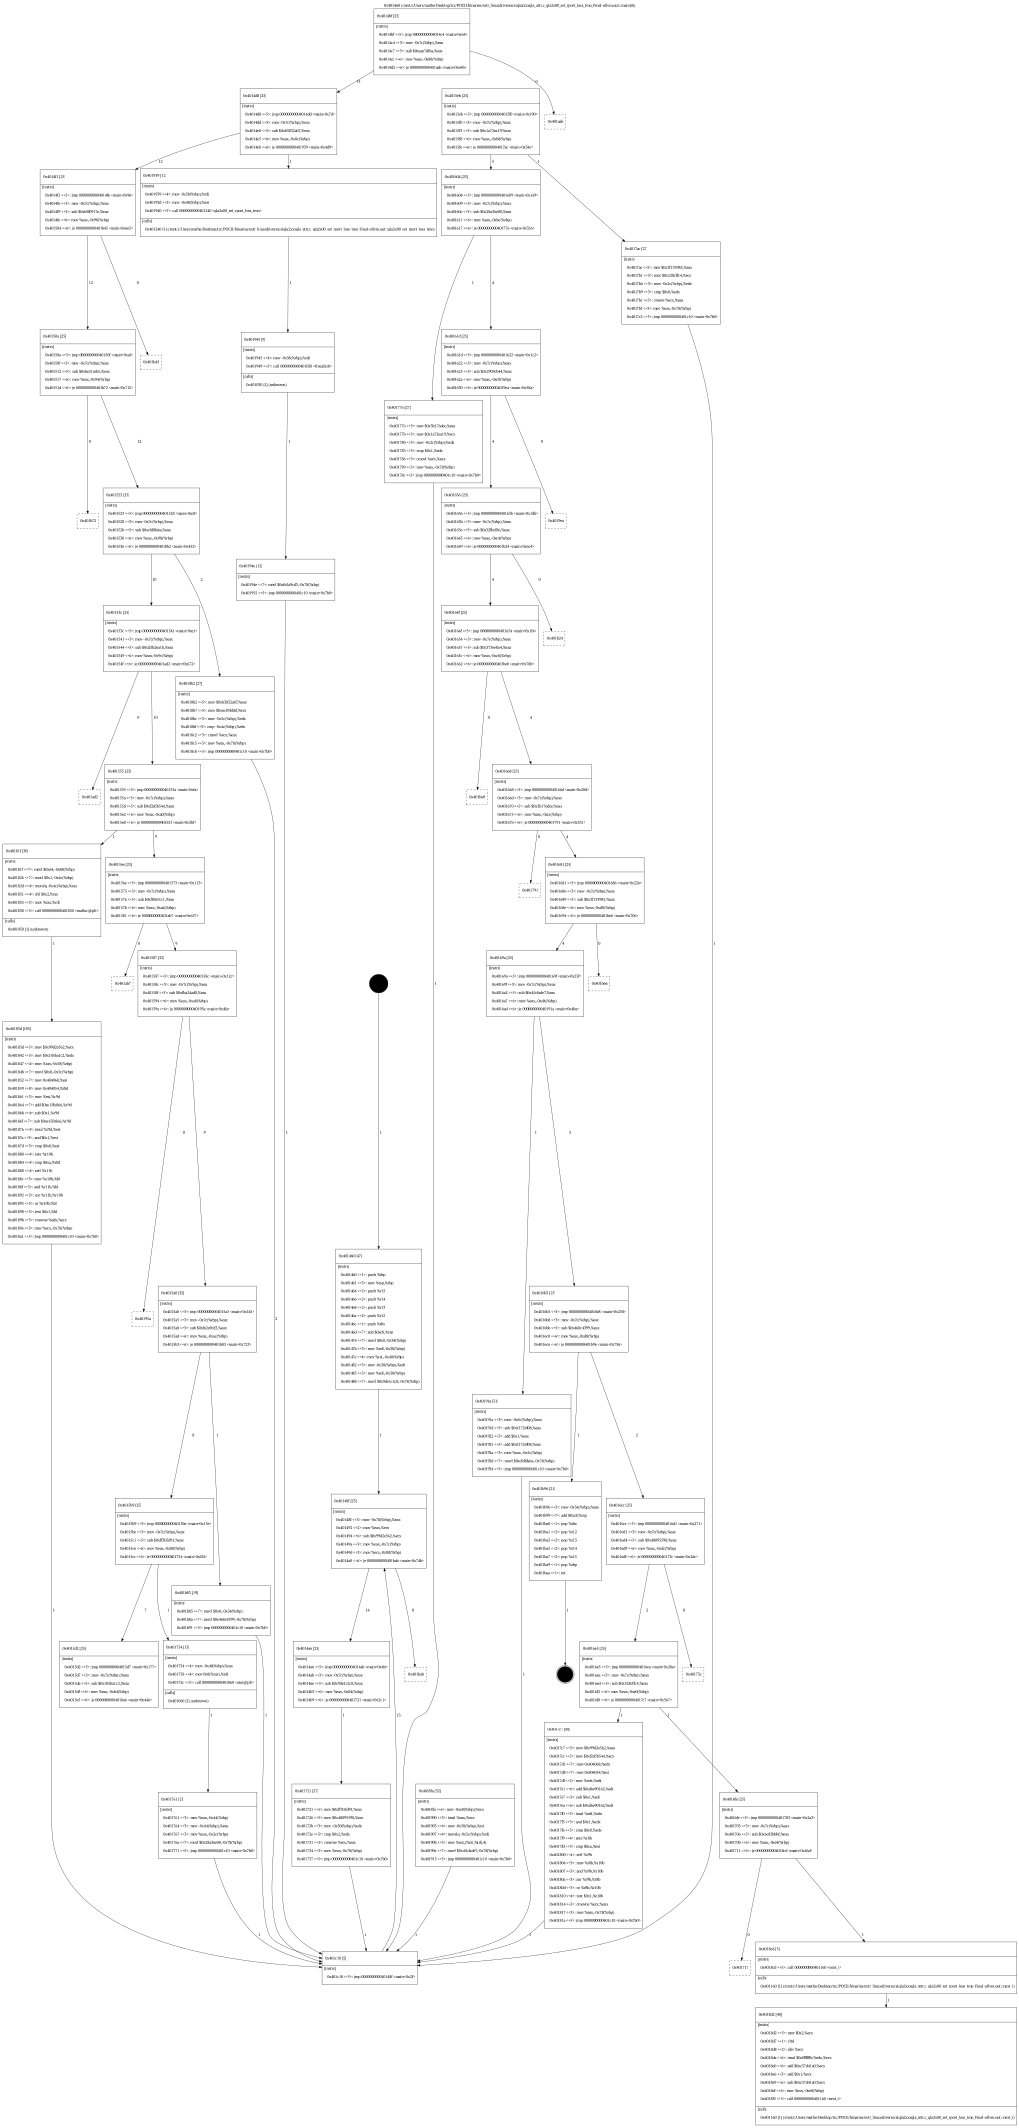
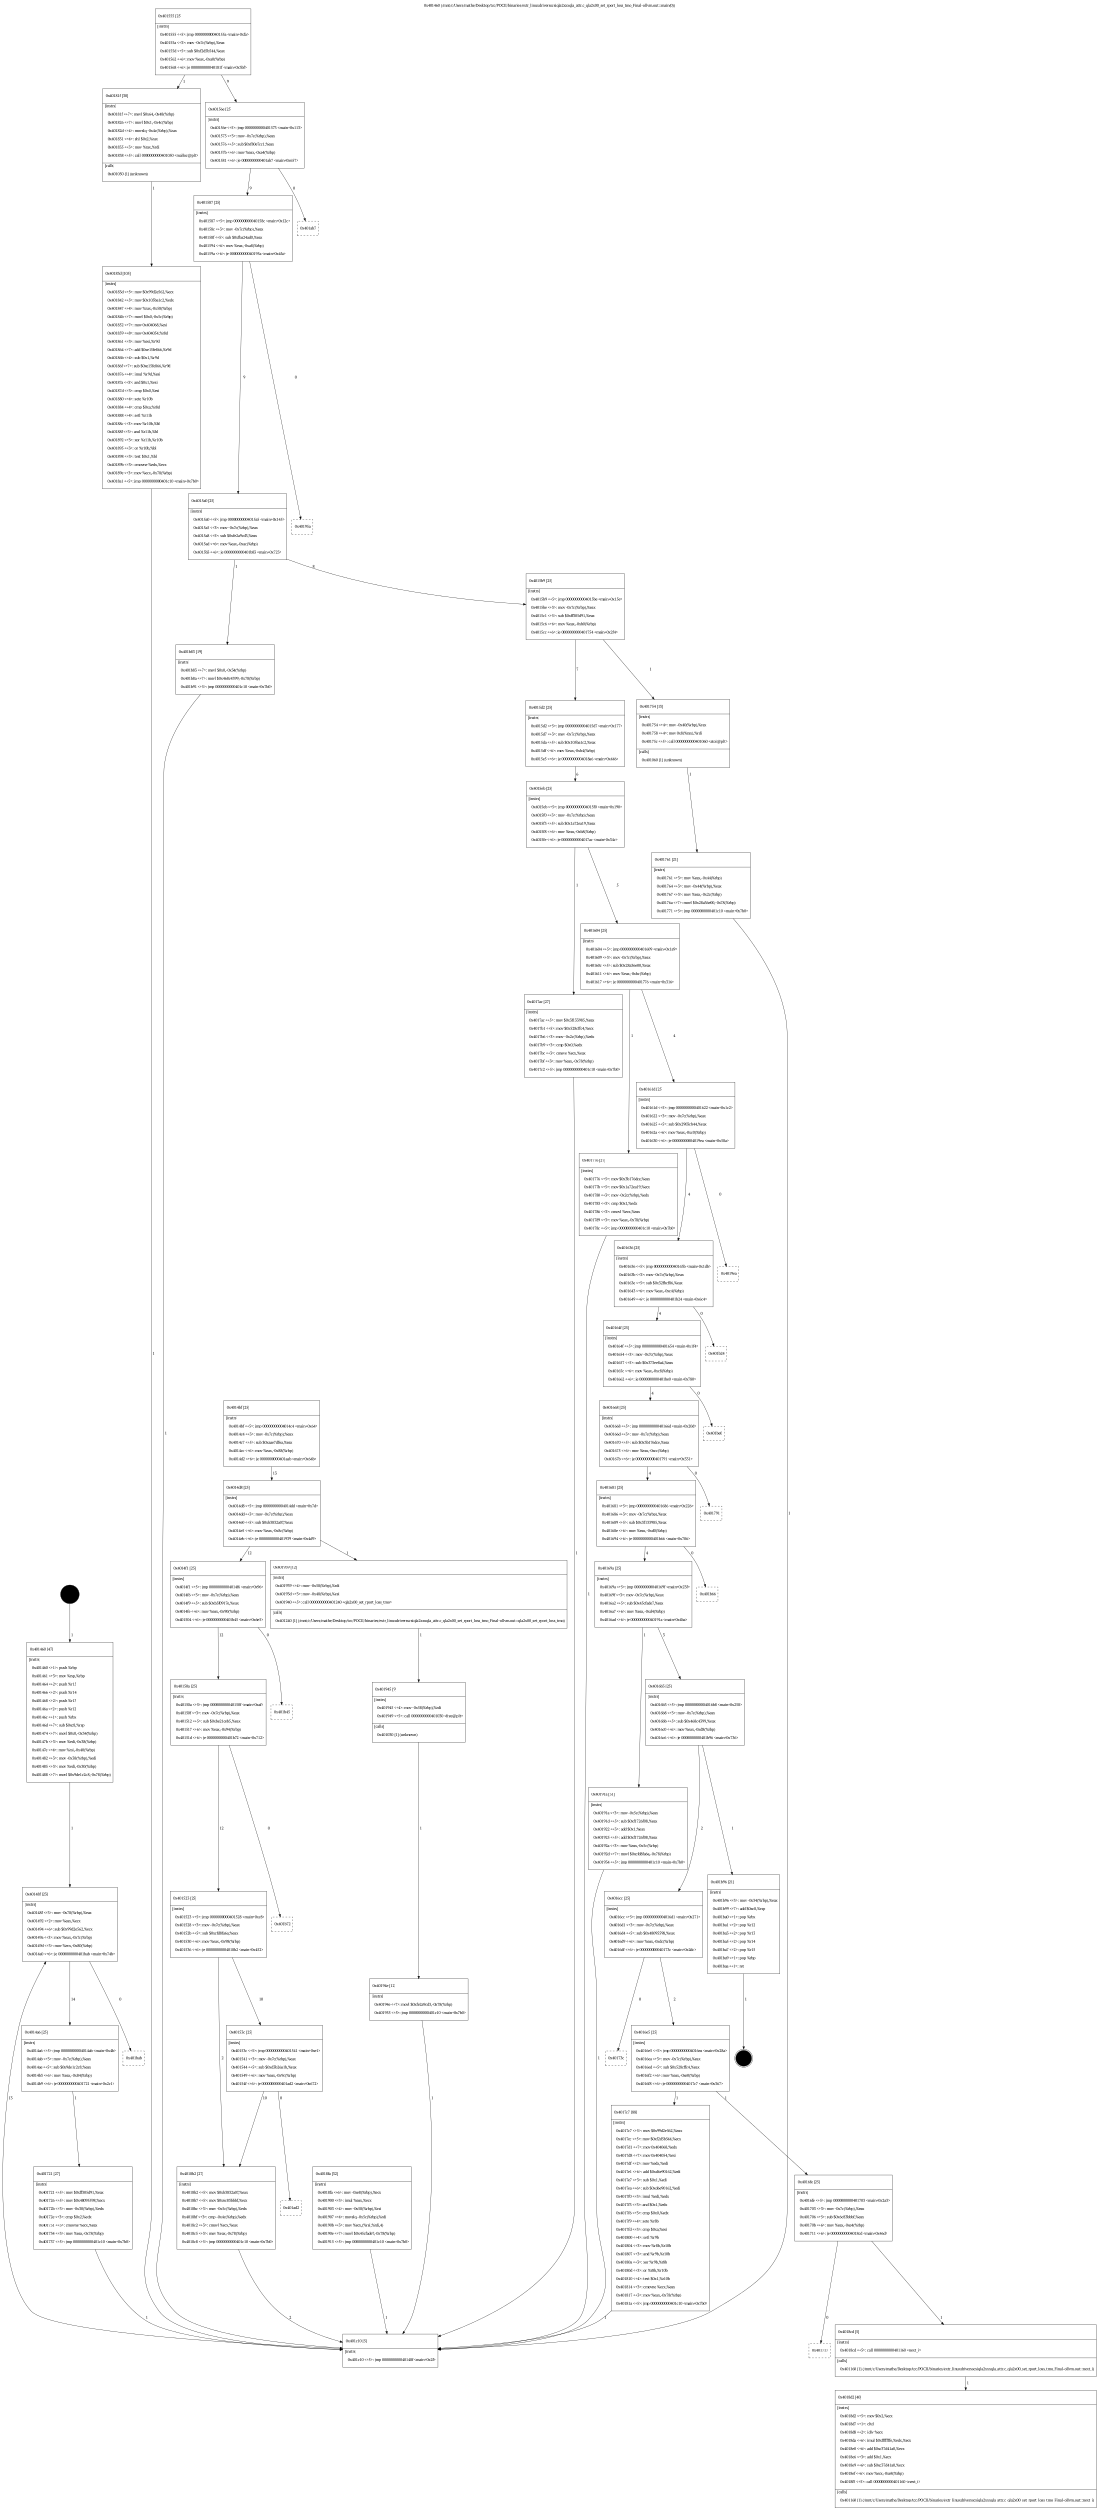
(555, 122) -> none
(152, 717) -> (252, 2128)
none -> (575, 773)
